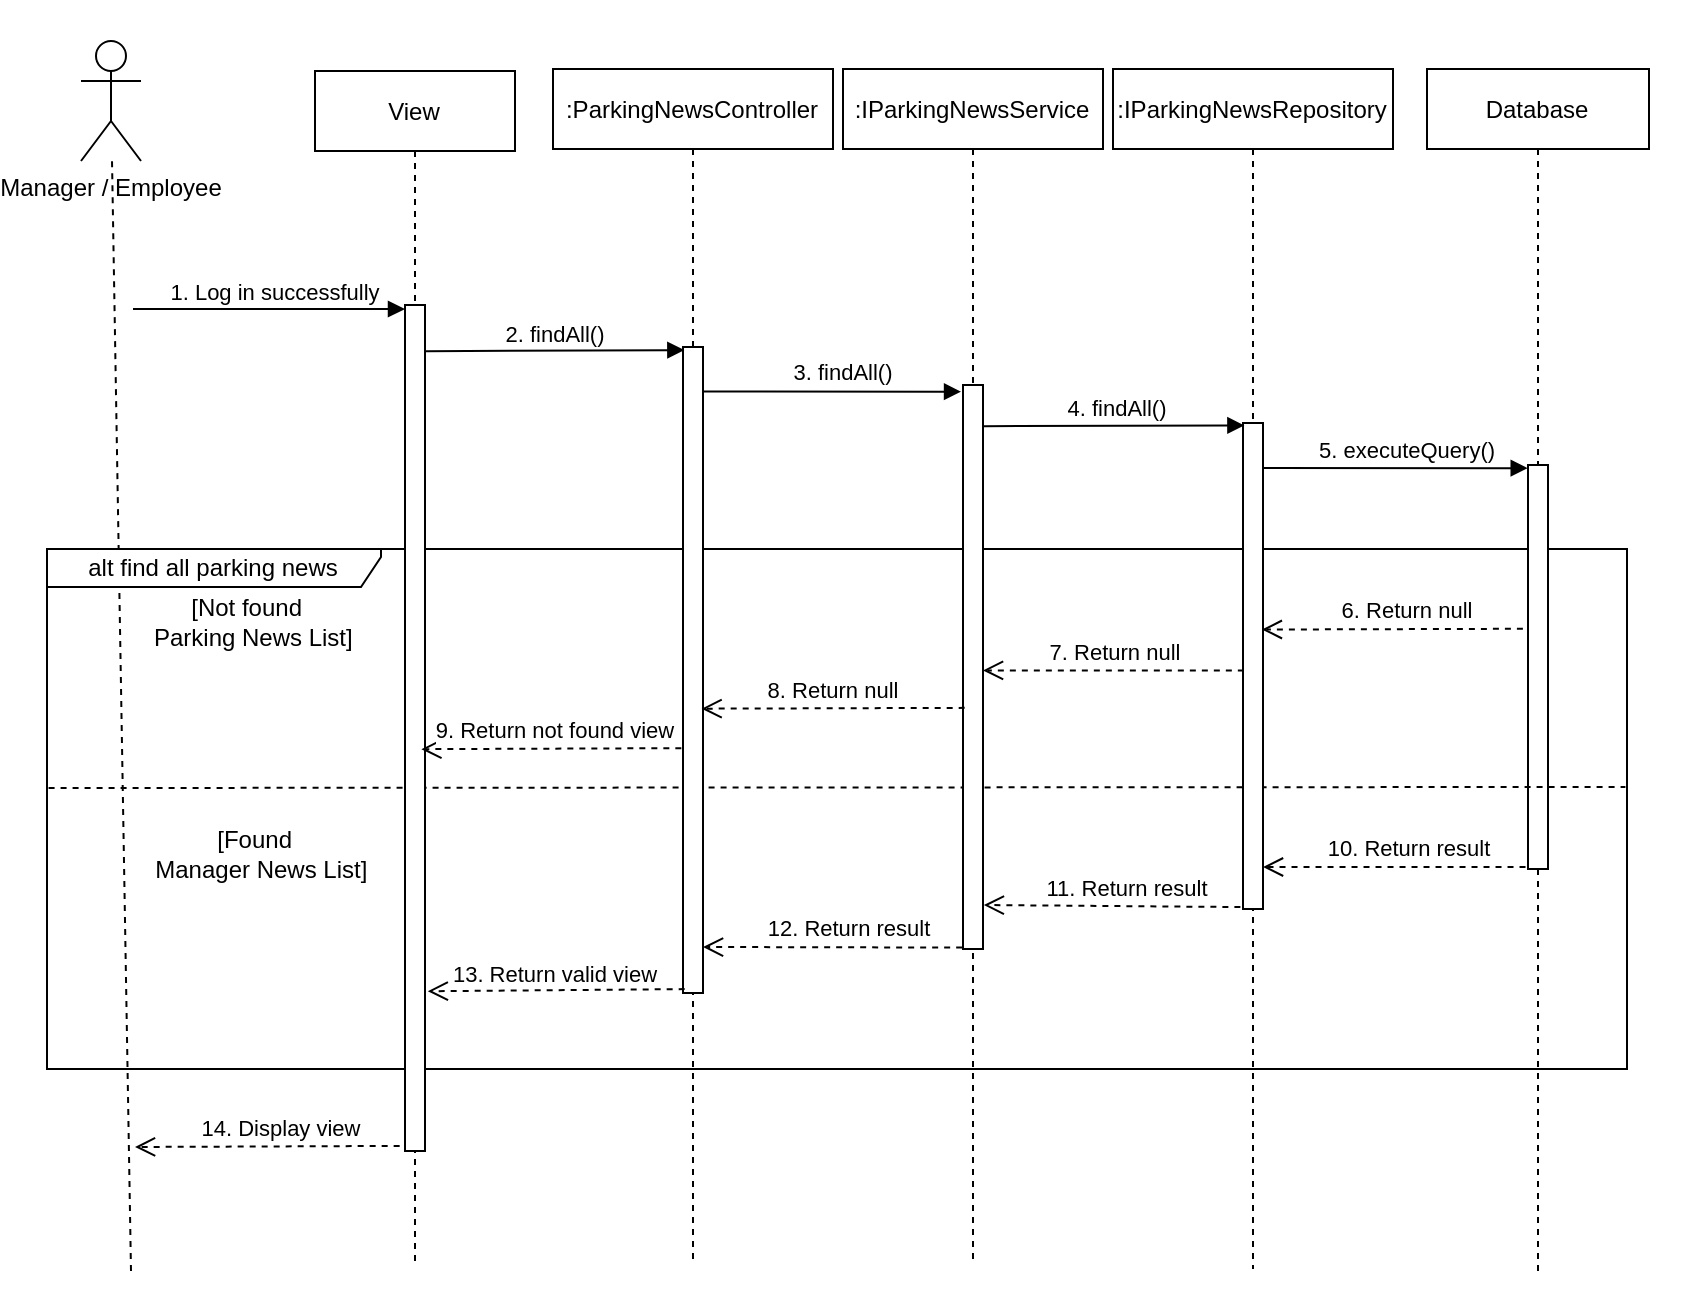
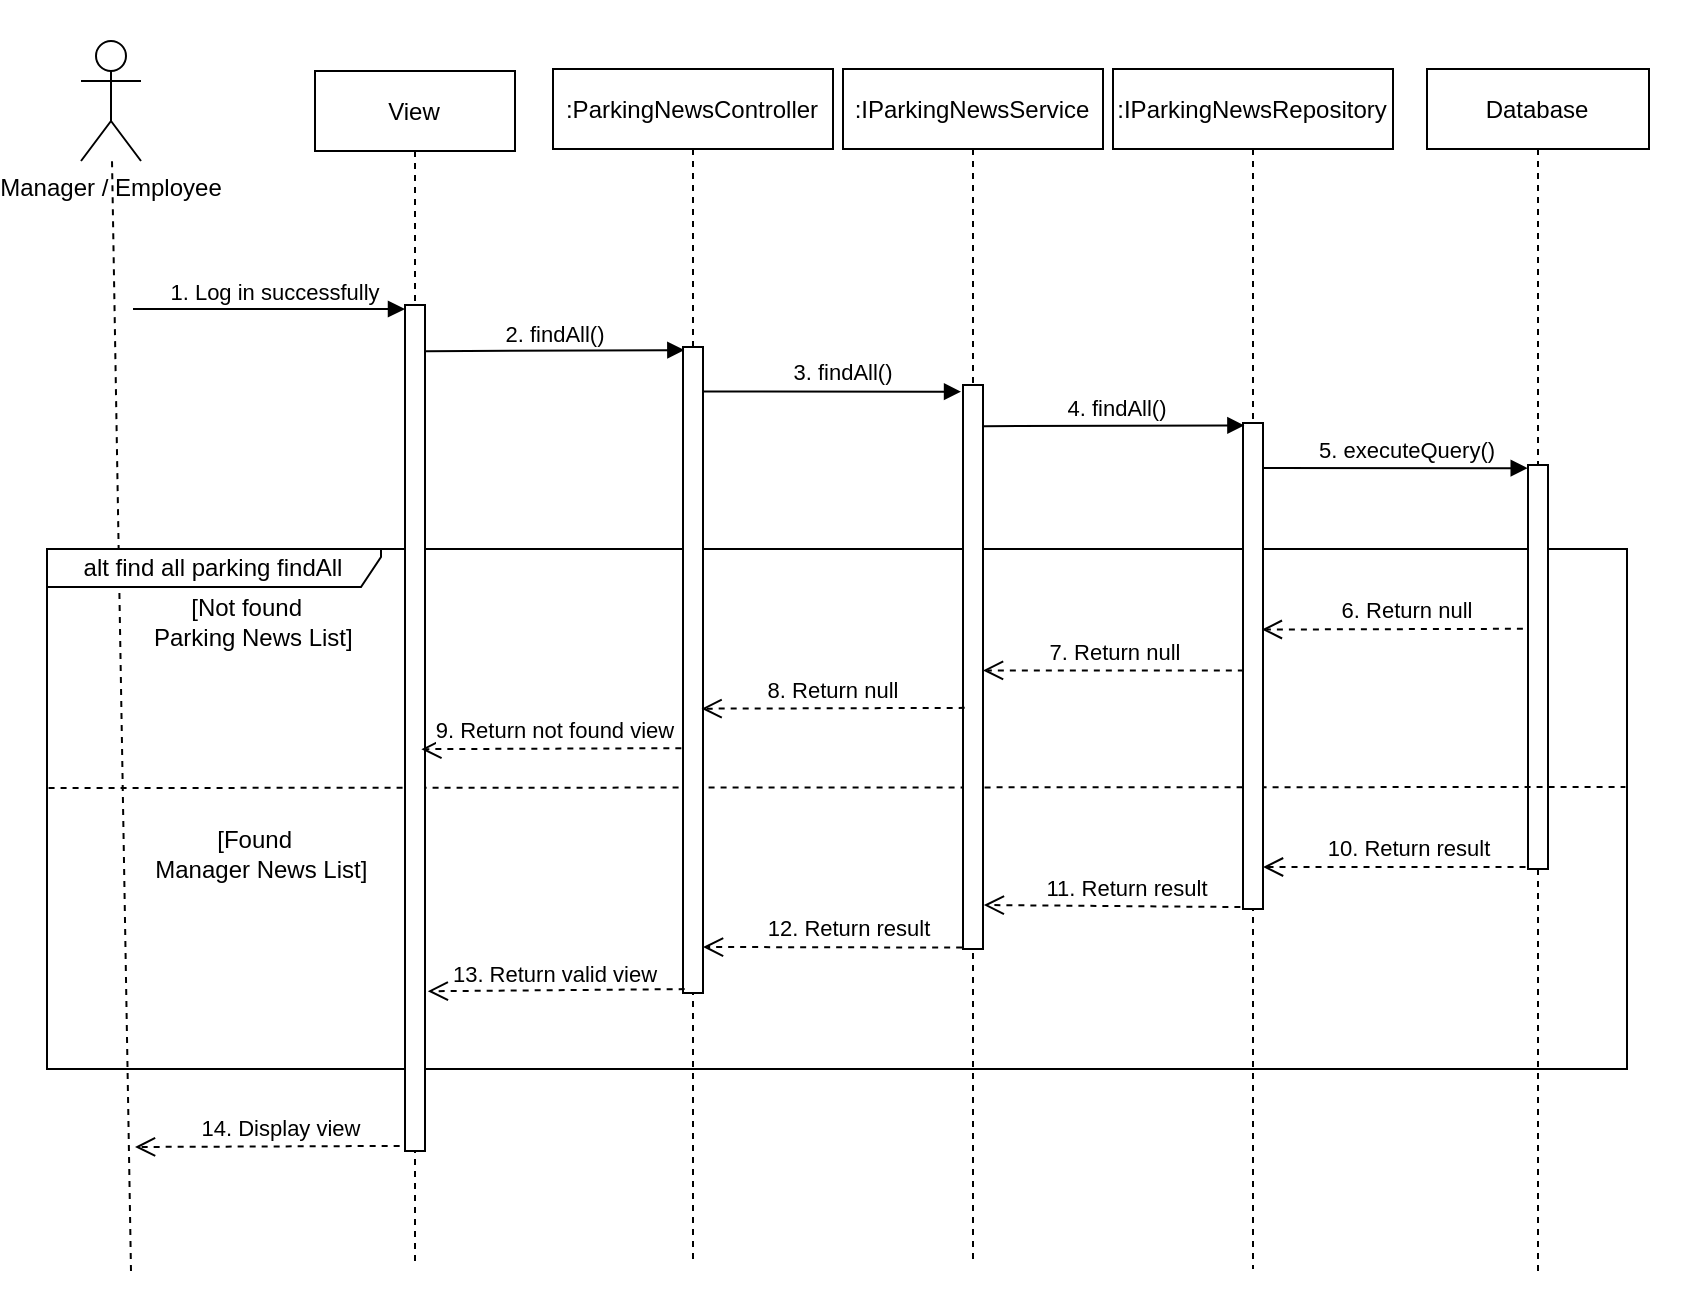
(214, 569) -> (214, 569)
